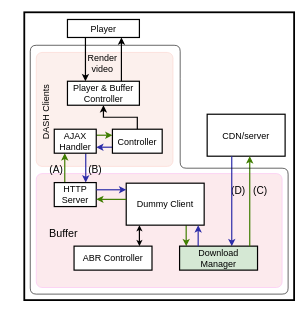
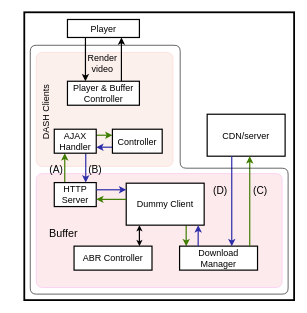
(123, 117) -> none
(234, 192) -> (216, 192)
(219, 258) -> (219, 258)
